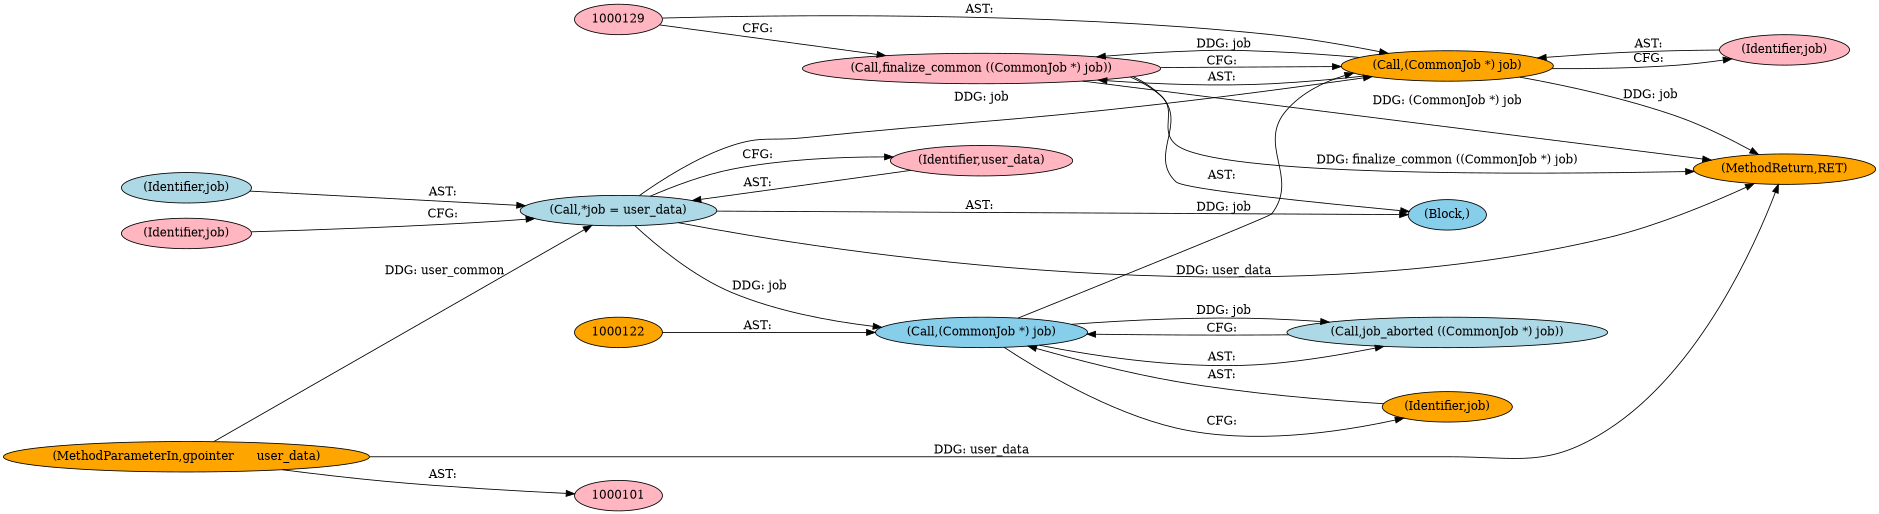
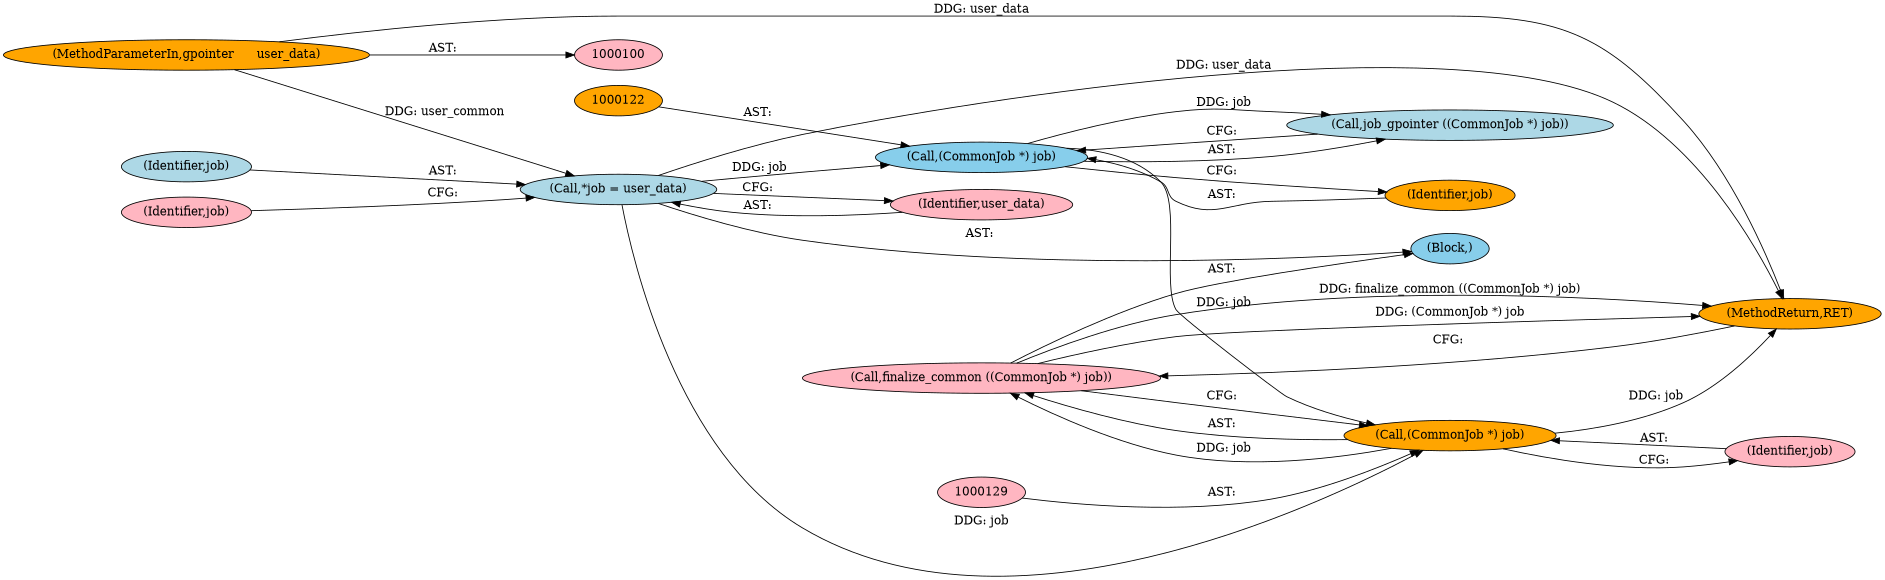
(768, 40) -> (1452, 362)
(1447, 332) -> (1450, 125)
(618, 496) -> (618, 55)
